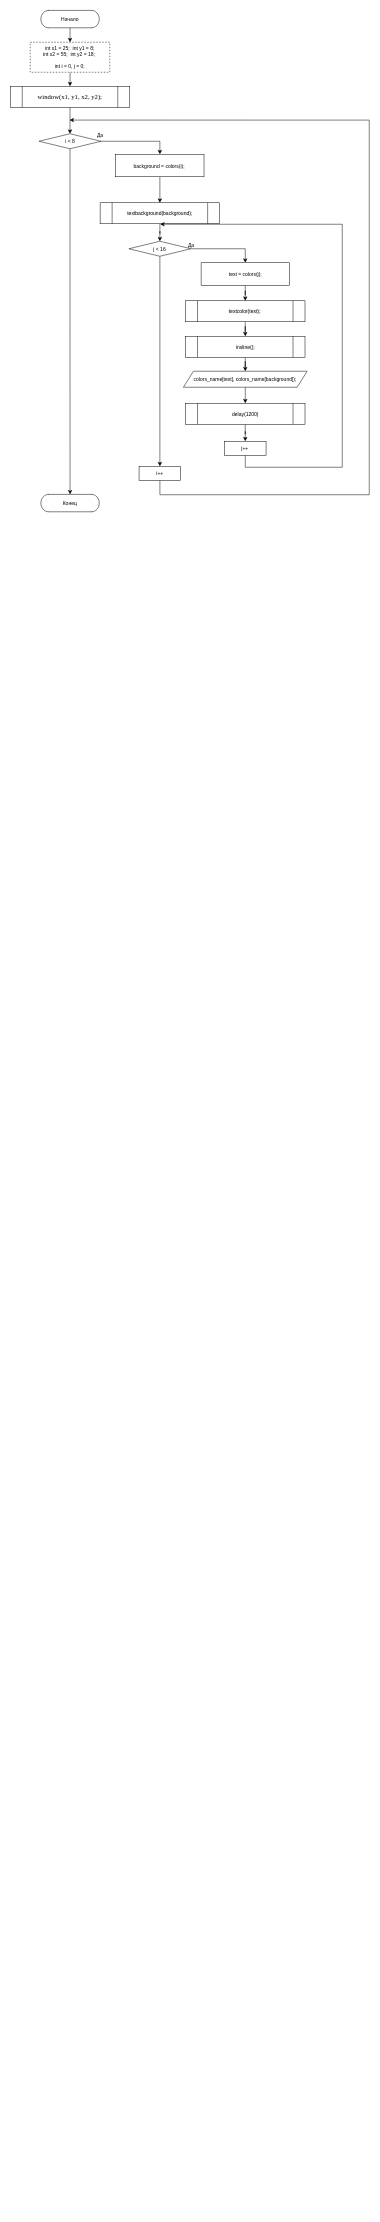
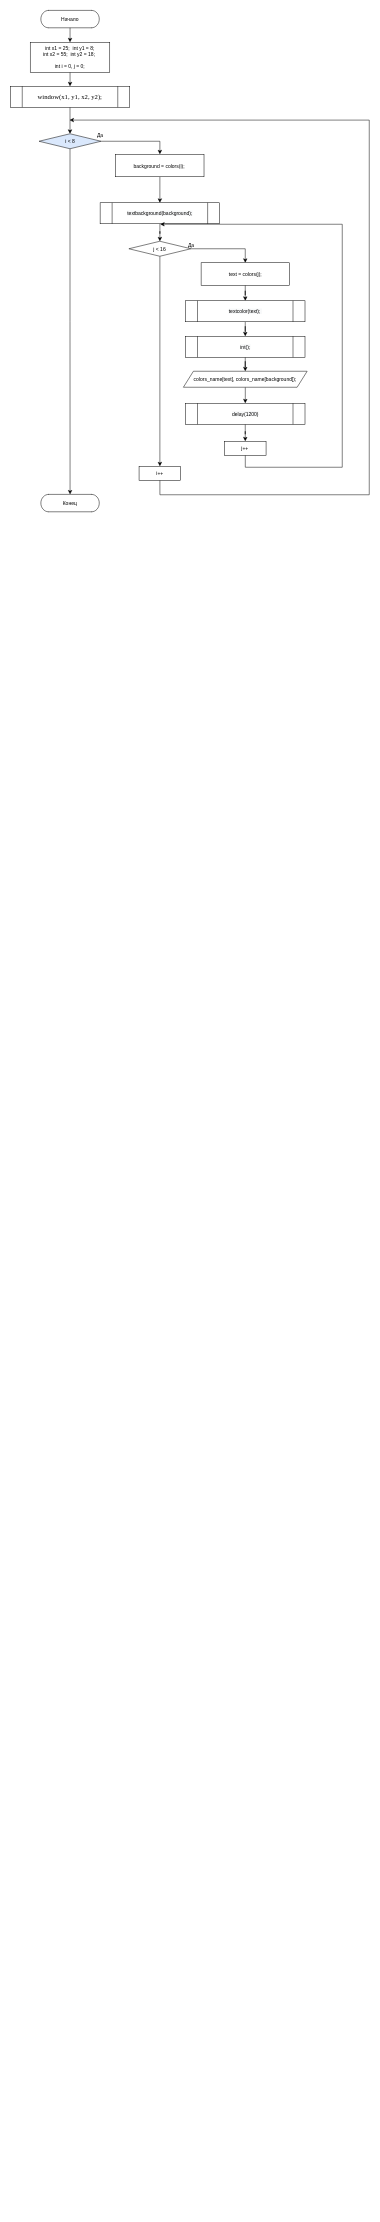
(70, 57) -> (70, 57)
(70, 141) -> (70, 141)
(246, 347) -> (246, 347)
